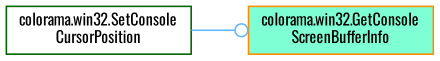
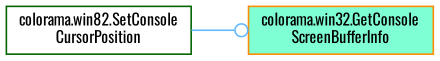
(99, 30) -> (99, 30)
